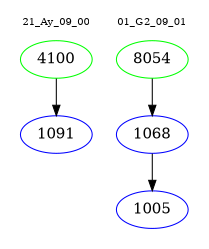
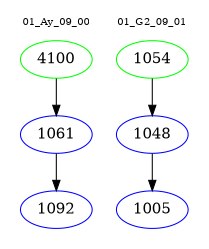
(56, 22) -> (56, 22)
(152, 59) -> (152, 59)
(56, 135) -> (56, 135)
(152, 135) -> (152, 135)
none -> (56, 210)
